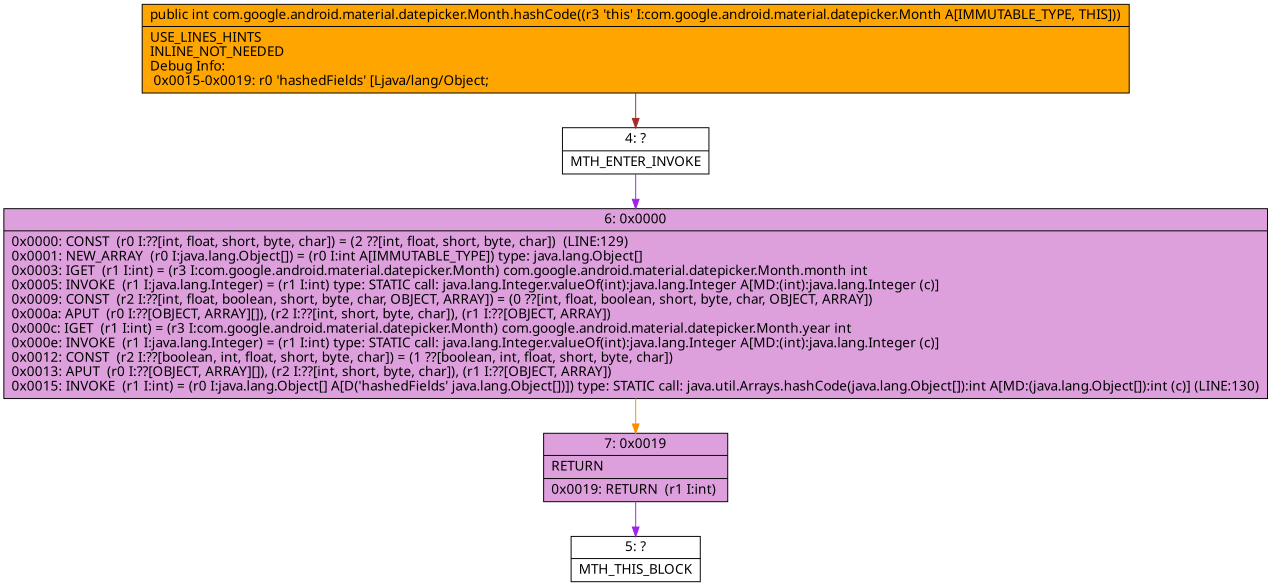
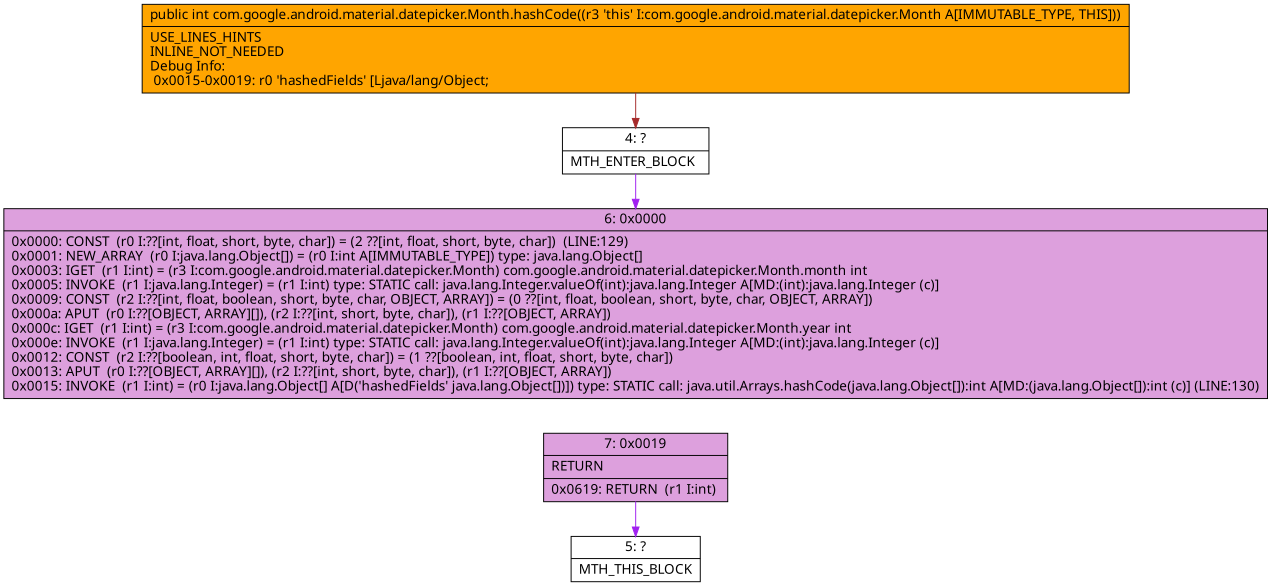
(636, 162) -> (633, 162)
(636, 411) -> none
(636, 490) -> (636, 490)
